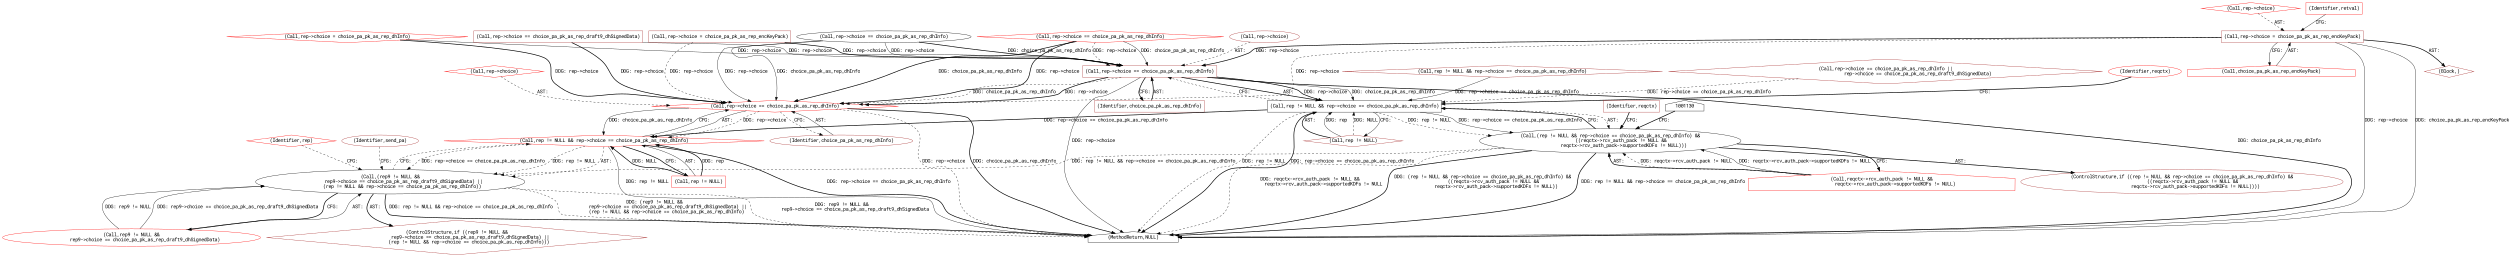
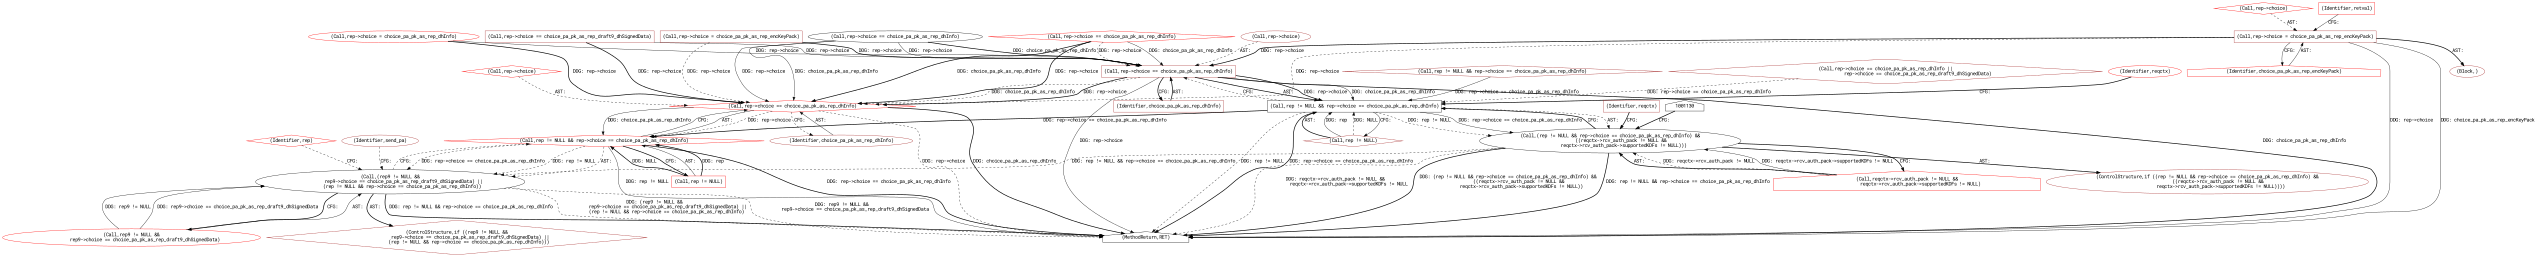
(347, 37) -> (394, 37)
(2271, 71) -> (2284, 71)
(2449, 71) -> (2467, 71)
(1133, 238) -> (1146, 238)
